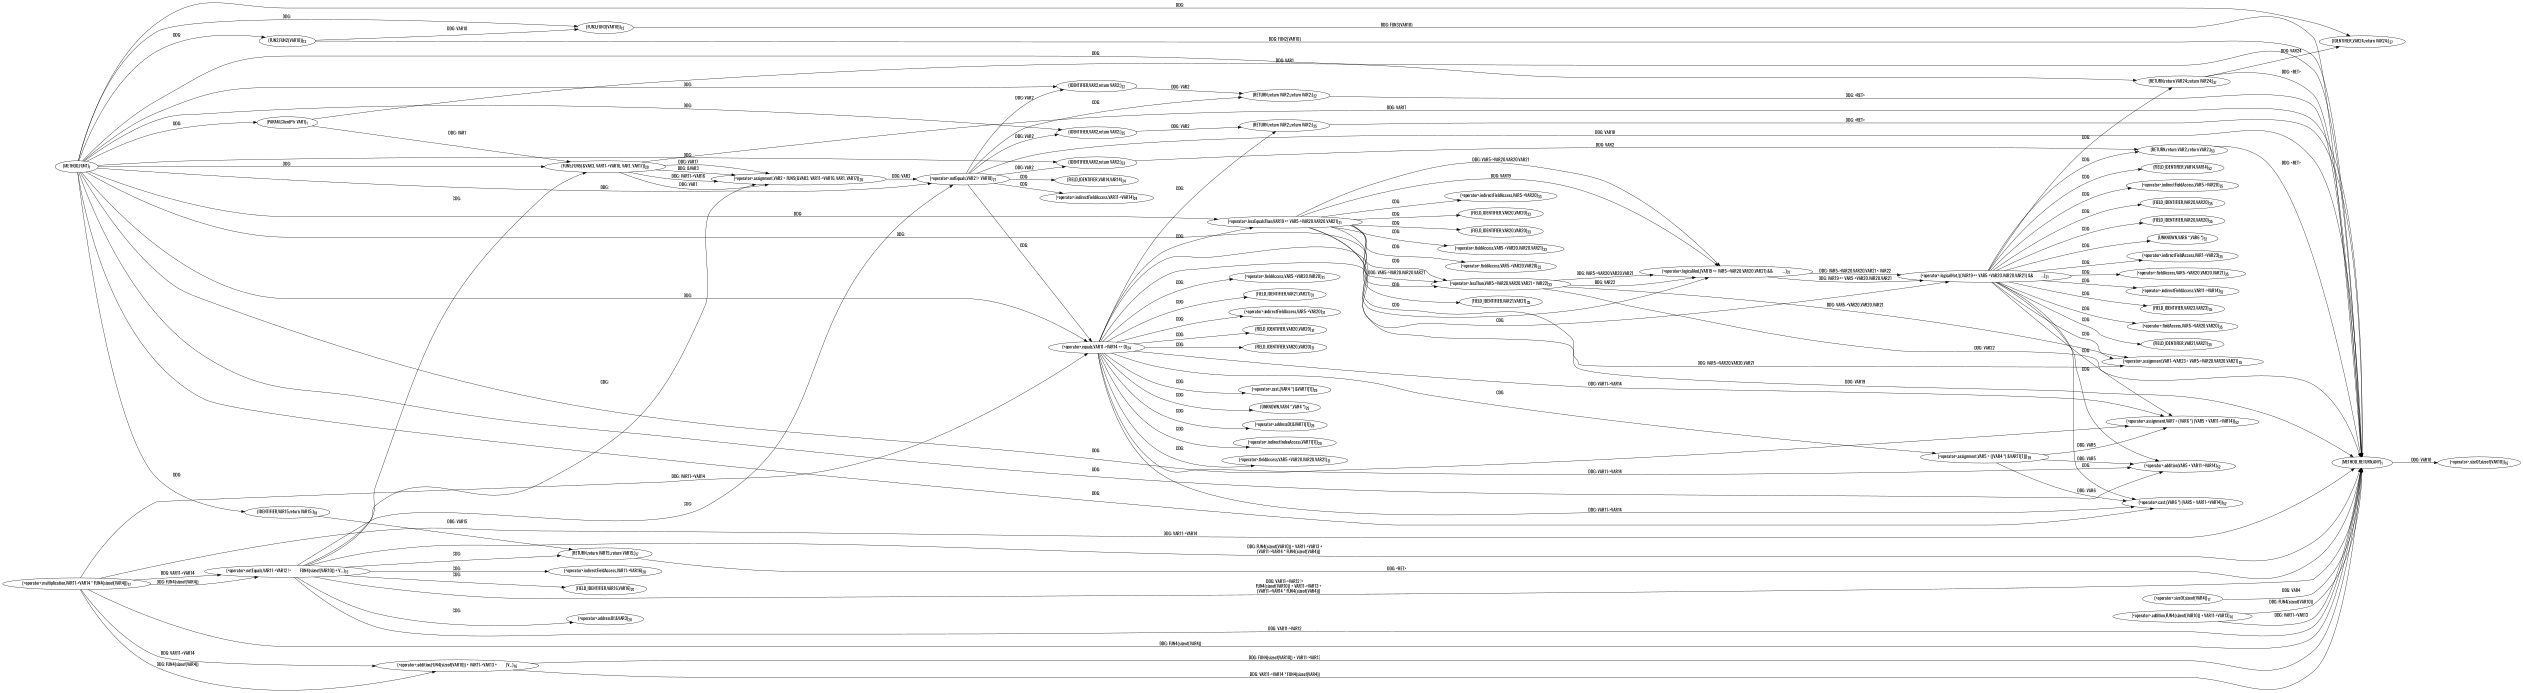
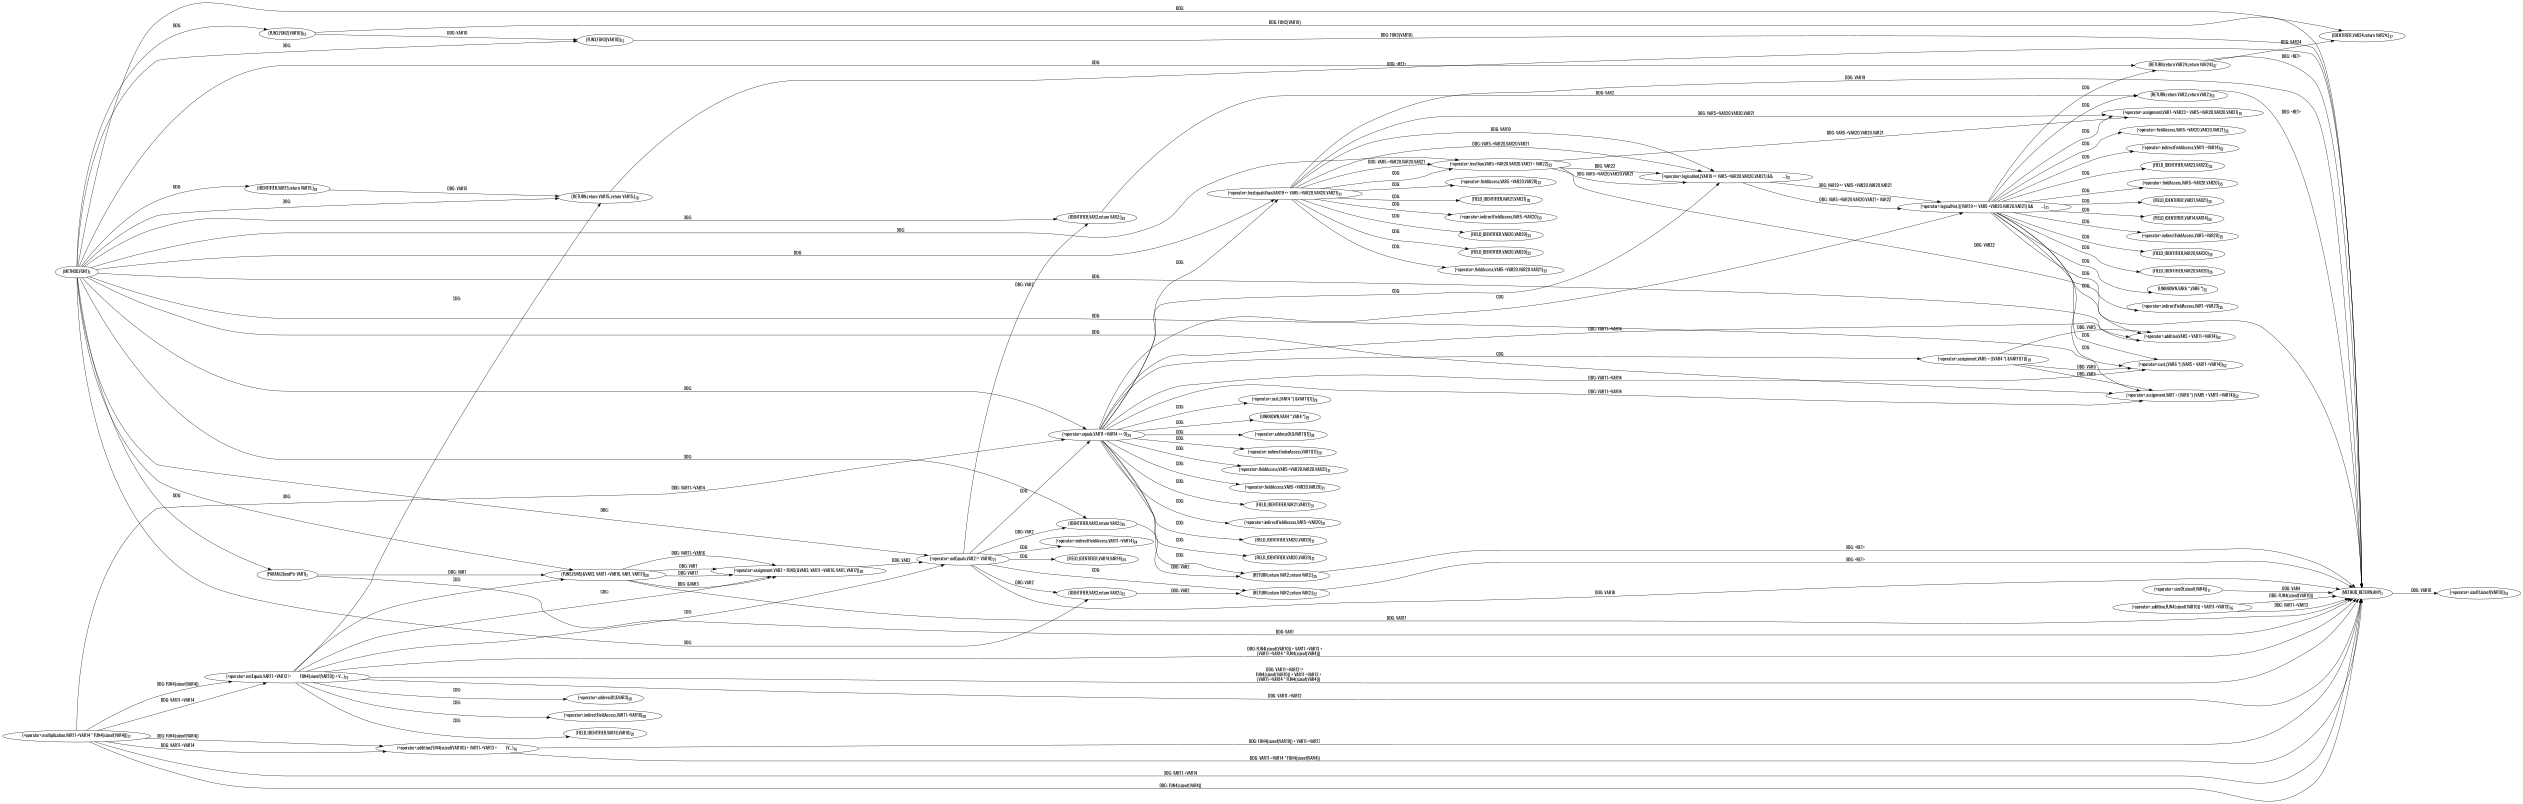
none -> (311, 206)
(637, 553) -> (637, 197)
